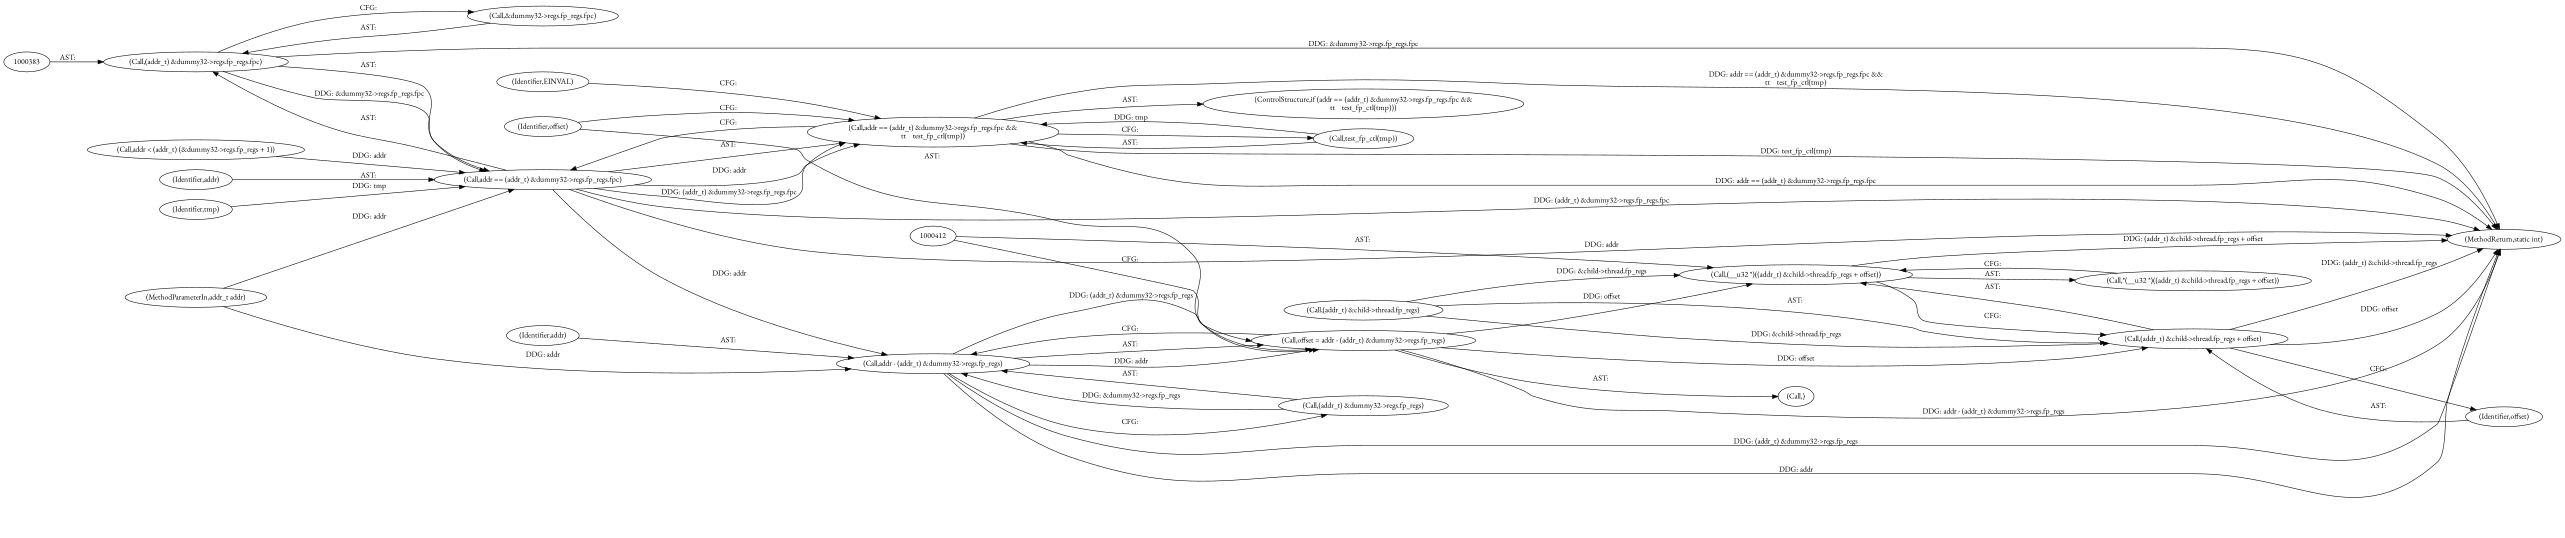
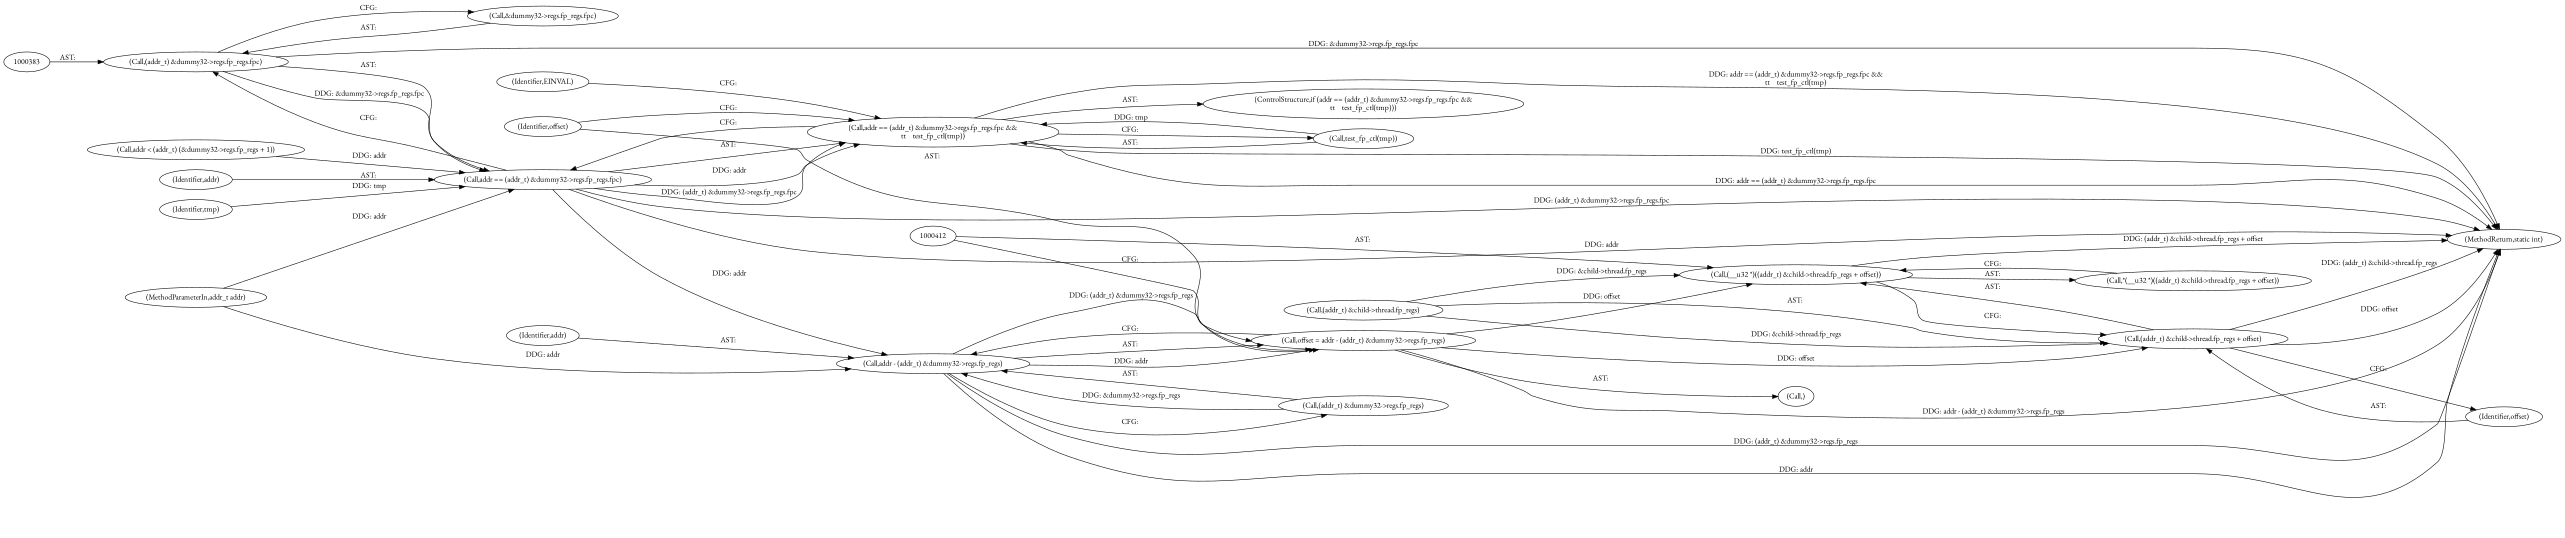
(369, 118) -> (369, 118)
